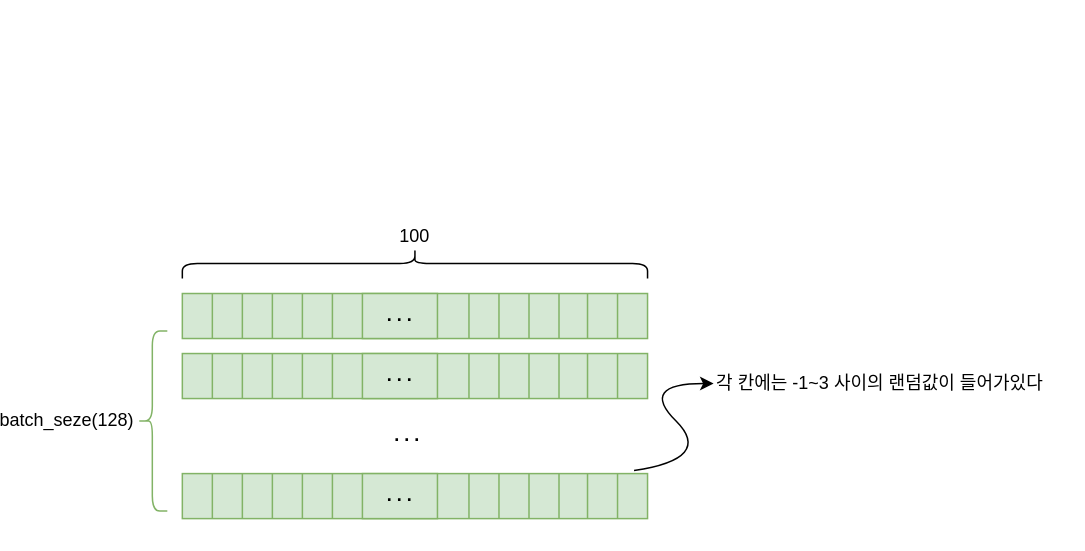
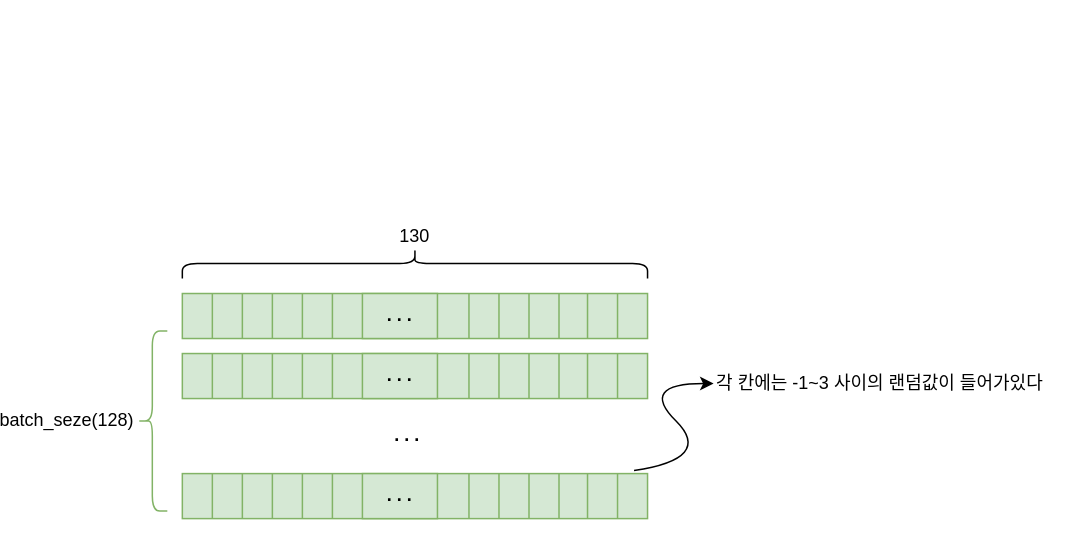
(415, 236) -> (415, 236)
